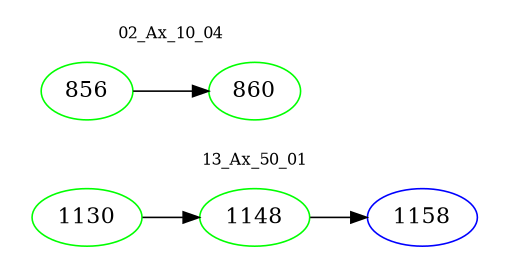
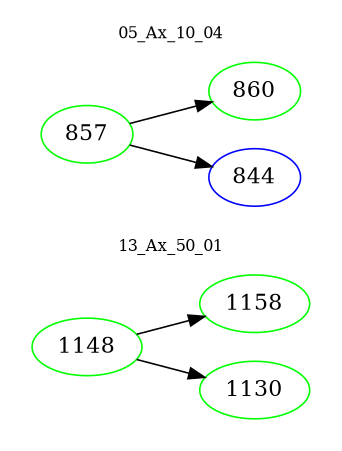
(171, 34) -> (171, 34)
(87, 91) -> (87, 134)
none -> (255, 177)
(163, 217) -> (163, 366)
(422, 217) -> (255, 304)
